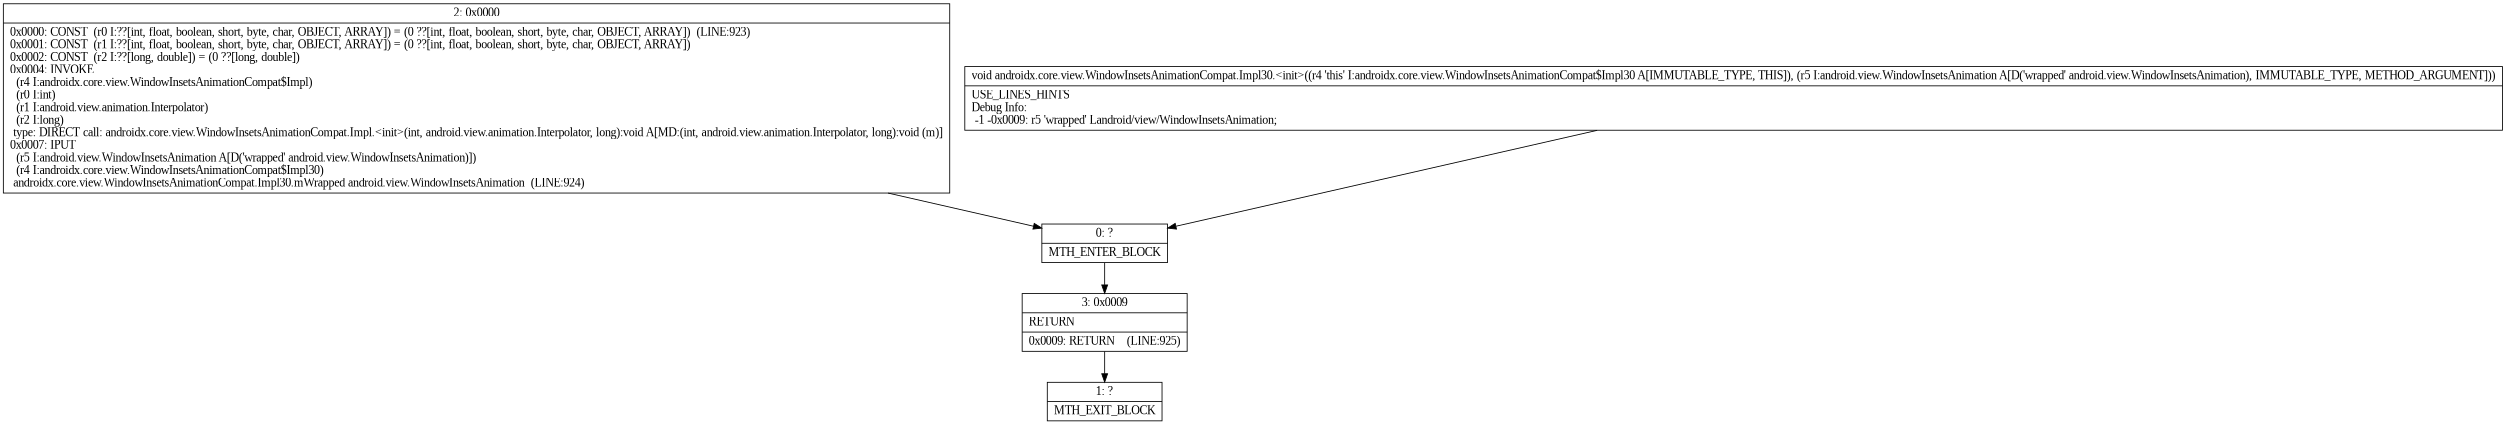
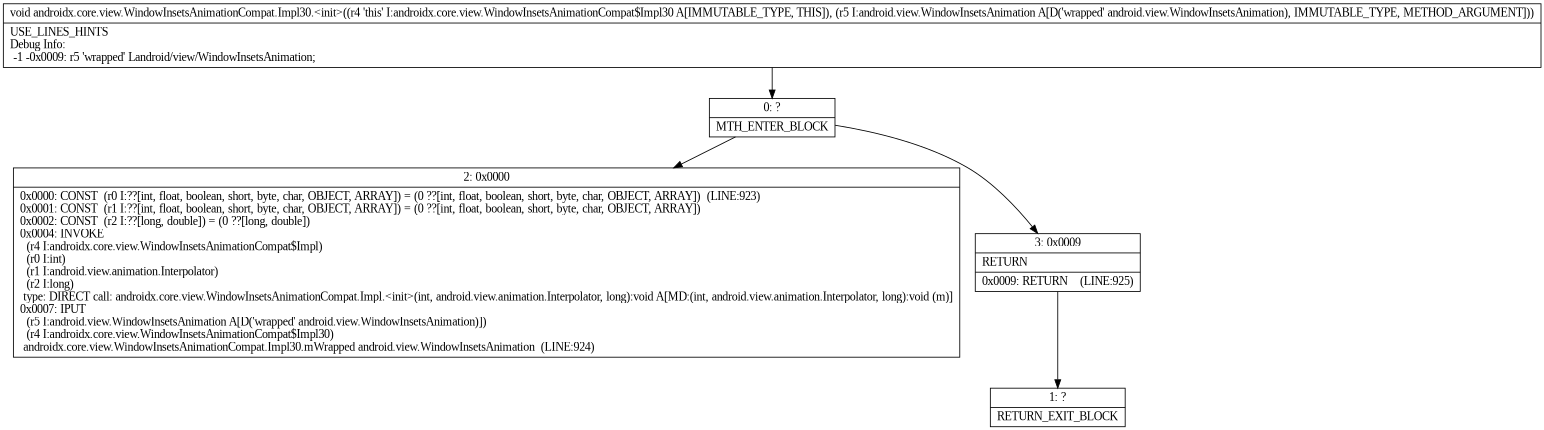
(961, 210) -> (708, 151)
(1105, 411) -> (1058, 417)
